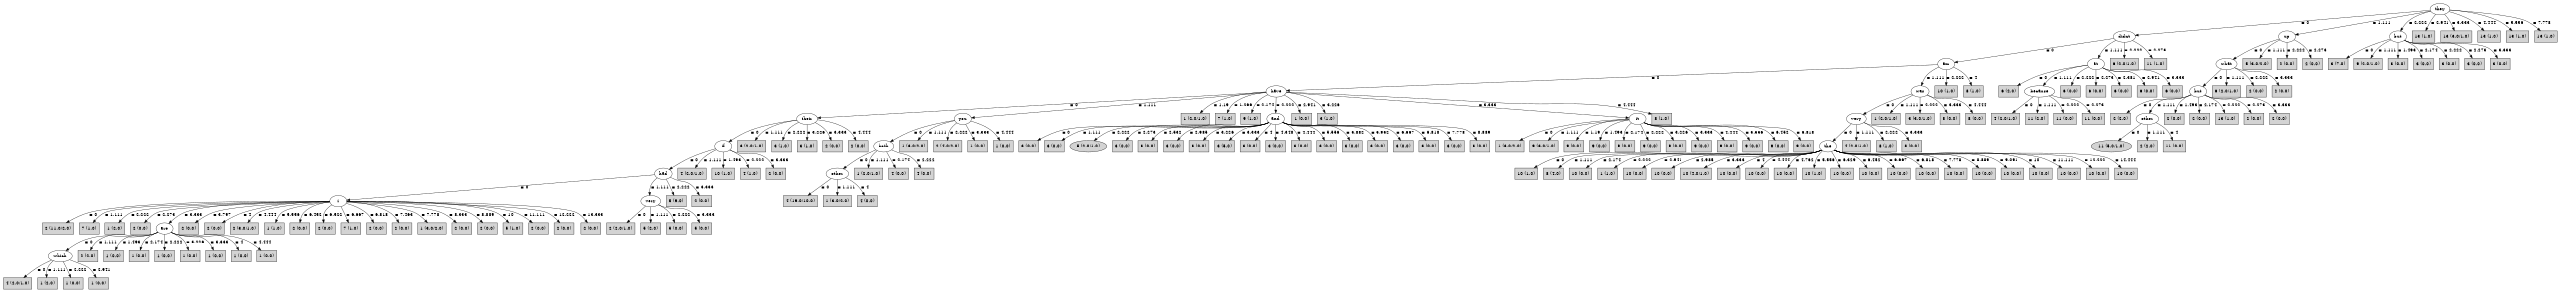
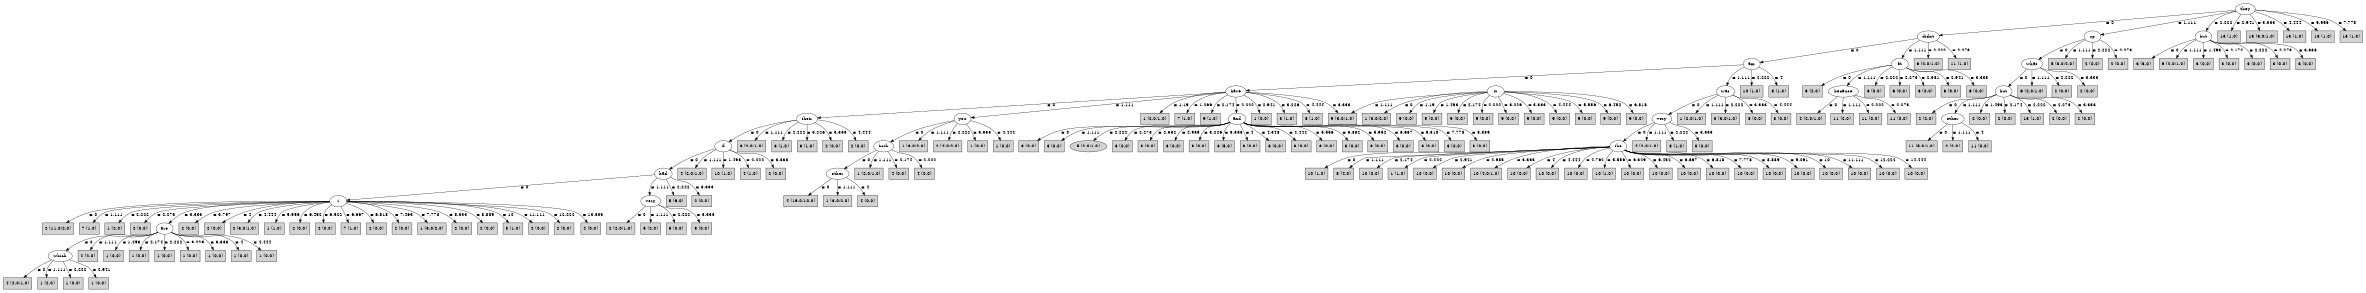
(2338, 64) -> (2144, 64)
(1456, 105) -> (1293, 96)
(2111, 146) -> (1922, 146)
